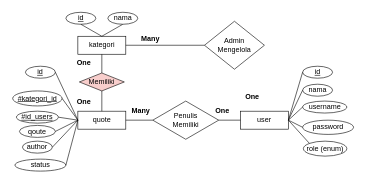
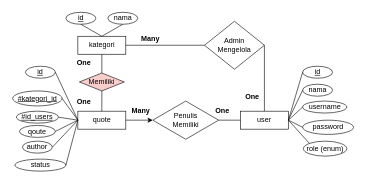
none -> (264, 78)
(149, 120) -> (147, 120)
